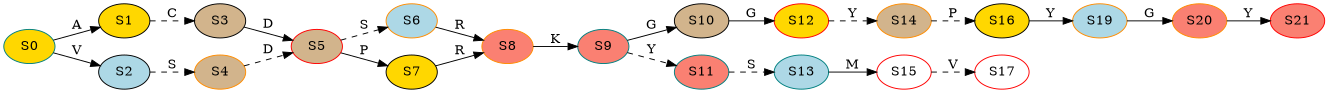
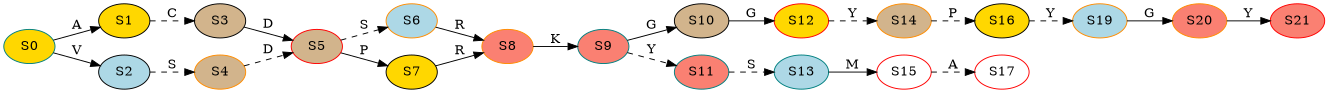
(1046, 21) -> (1046, 21)
(953, 65) -> (953, 65)
